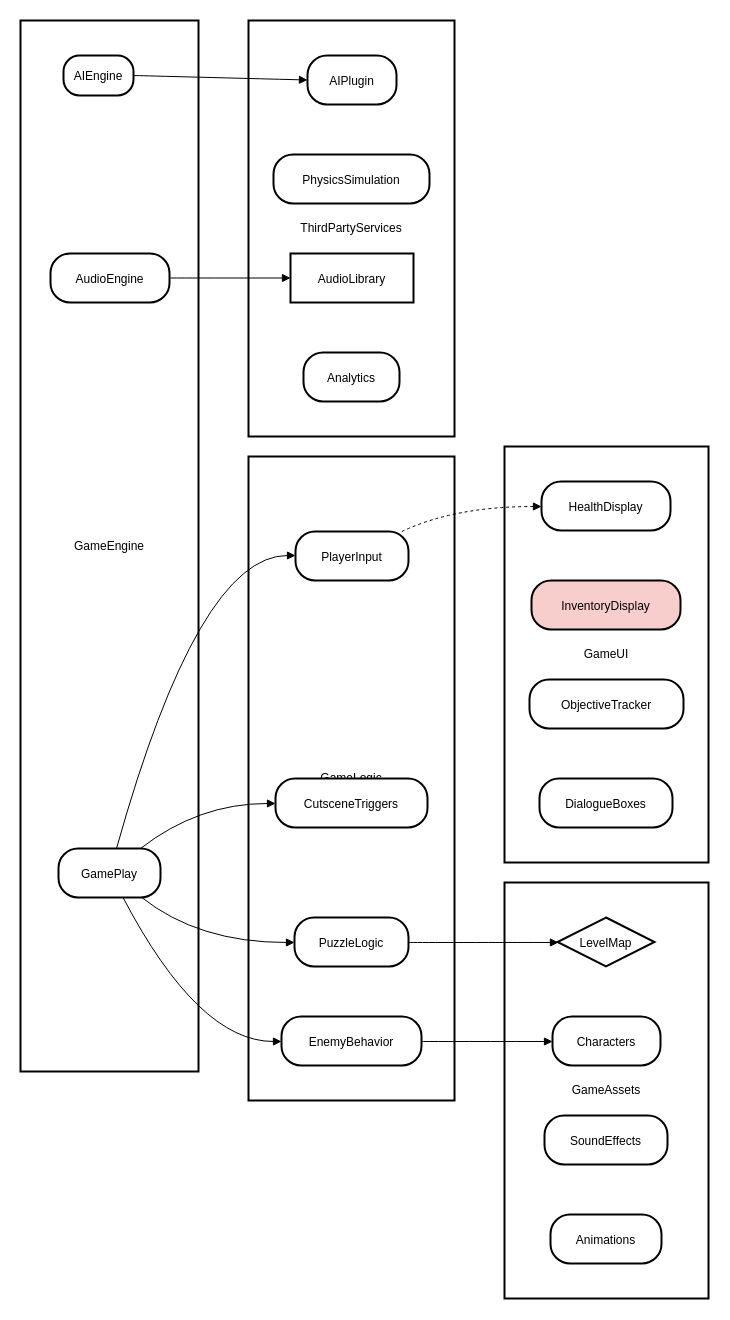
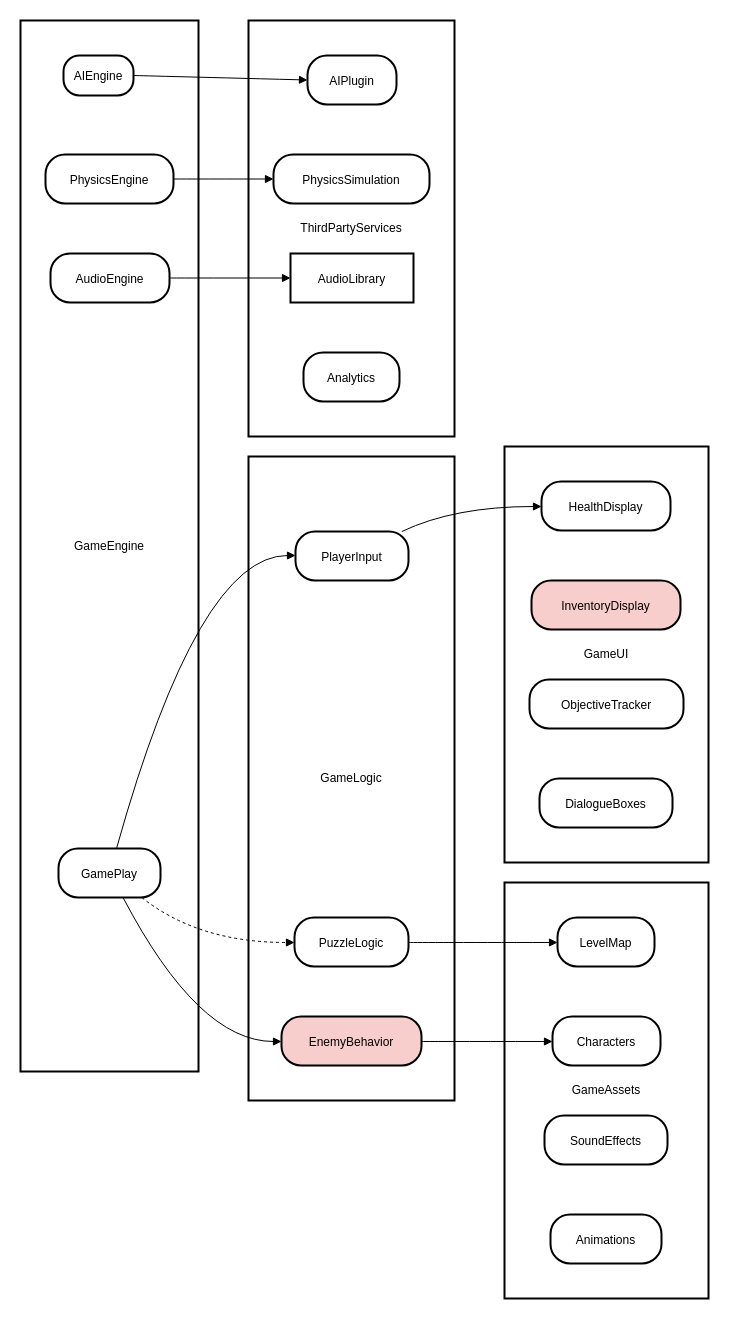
none -> (110, 179)
none -> (220, 179)
(466, 512) -> (466, 512)
(352, 803) -> none
(200, 815) -> none
(210, 932) -> (210, 932)
(606, 942) -> (606, 942)
(352, 1041) -> (352, 1041)
